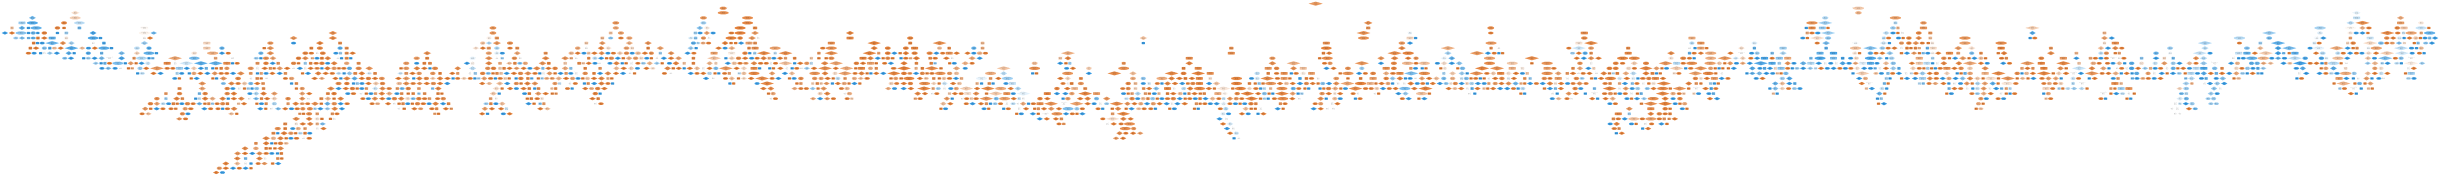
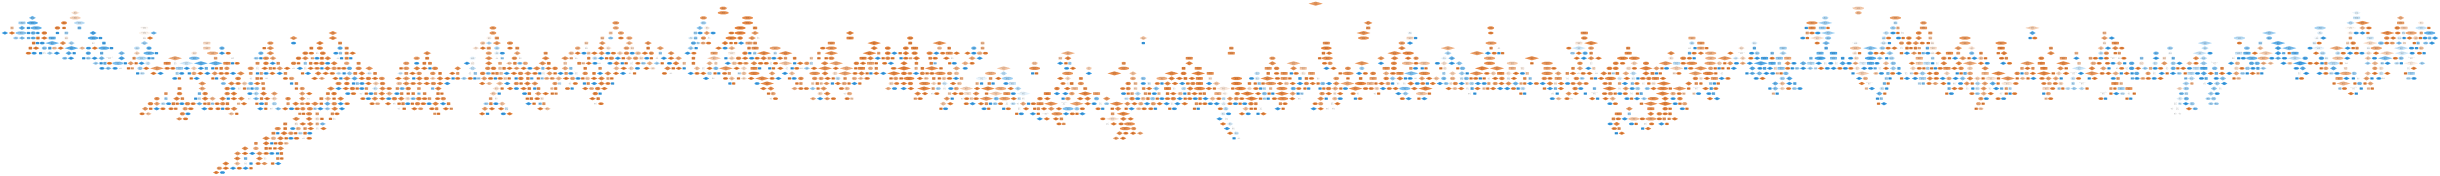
(690, 68) -> none
(2258, 73) -> (2258, 73)
(464, 78) -> (464, 78)
none -> (311, 129)
